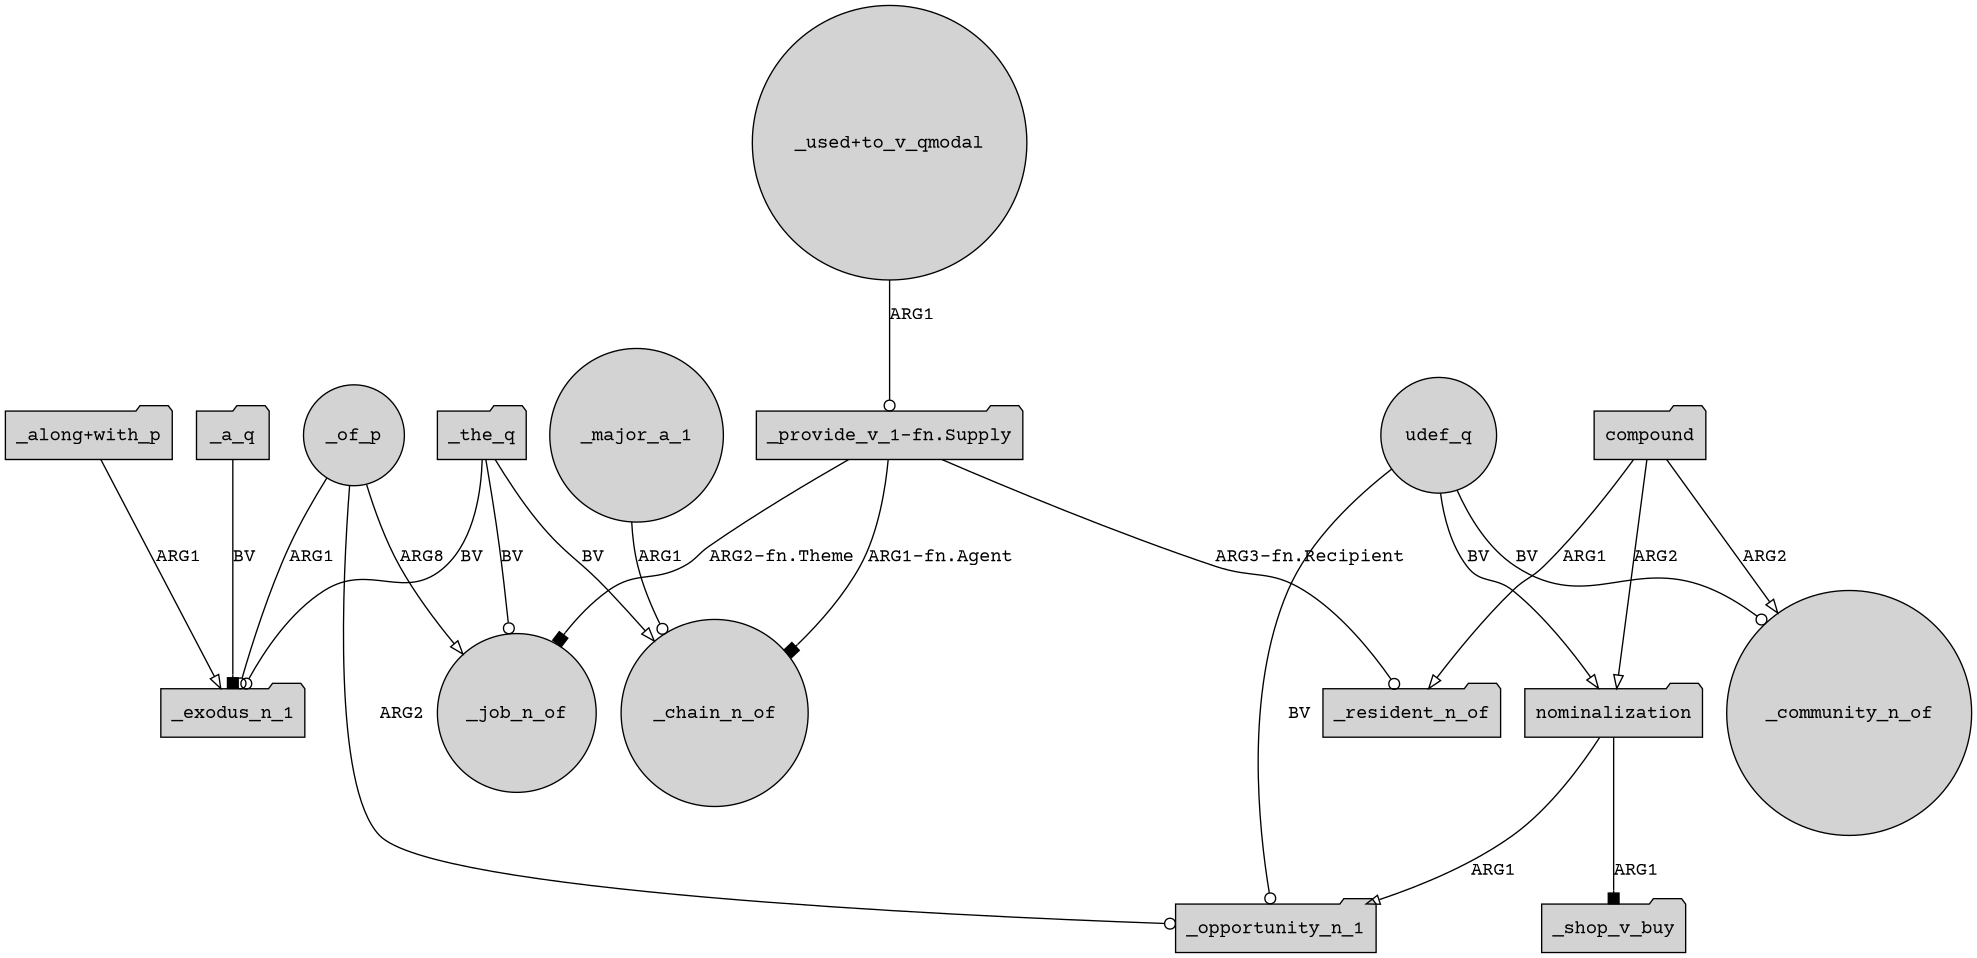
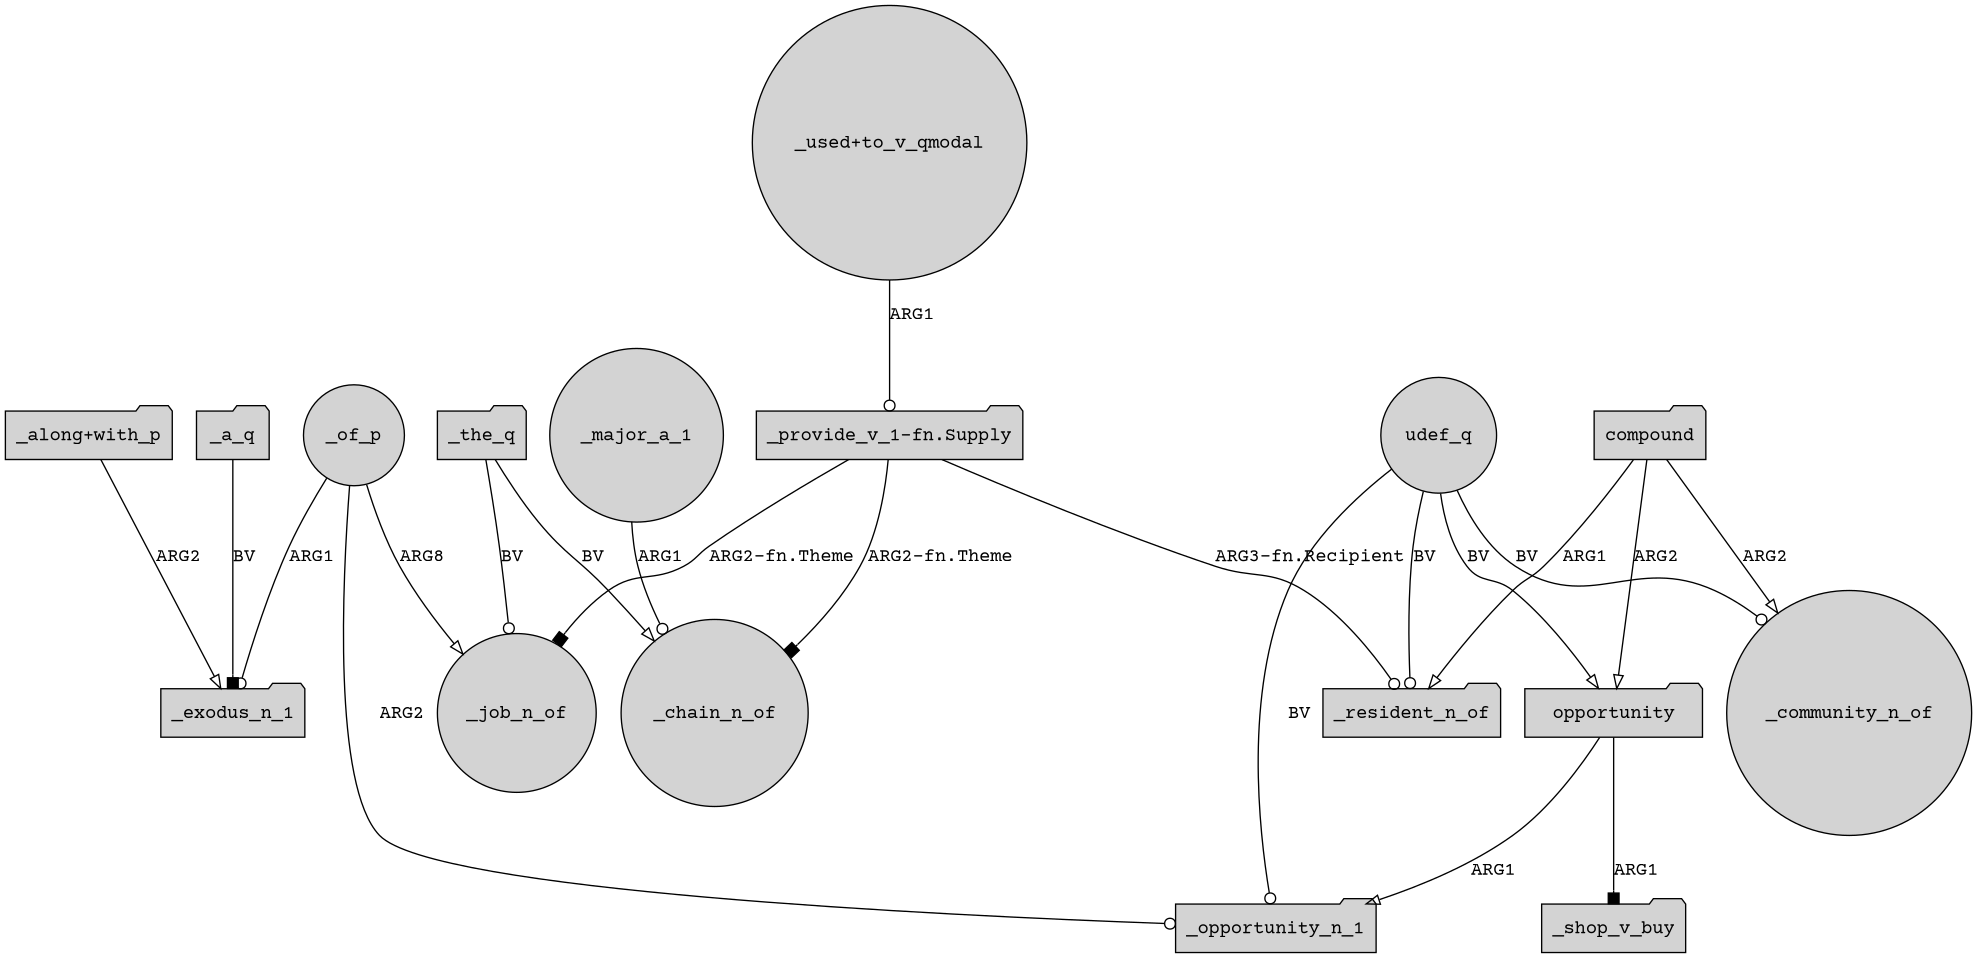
(179, 556) -> (179, 556)
(941, 556) -> (941, 556)
(385, 581) -> none
none -> (1410, 584)
(1614, 713) -> (1614, 713)
